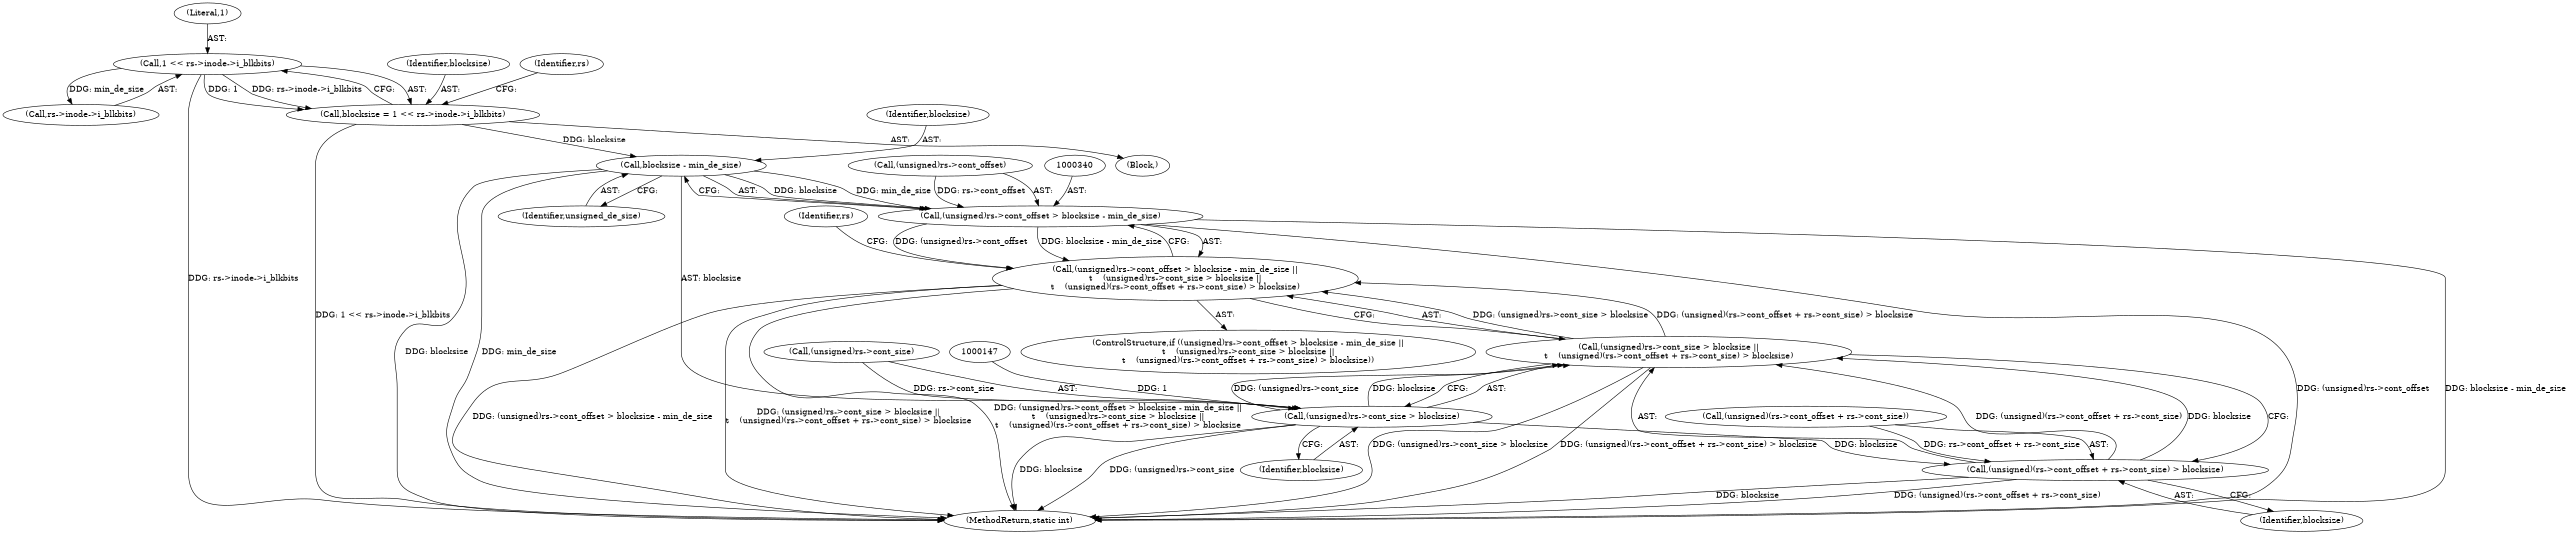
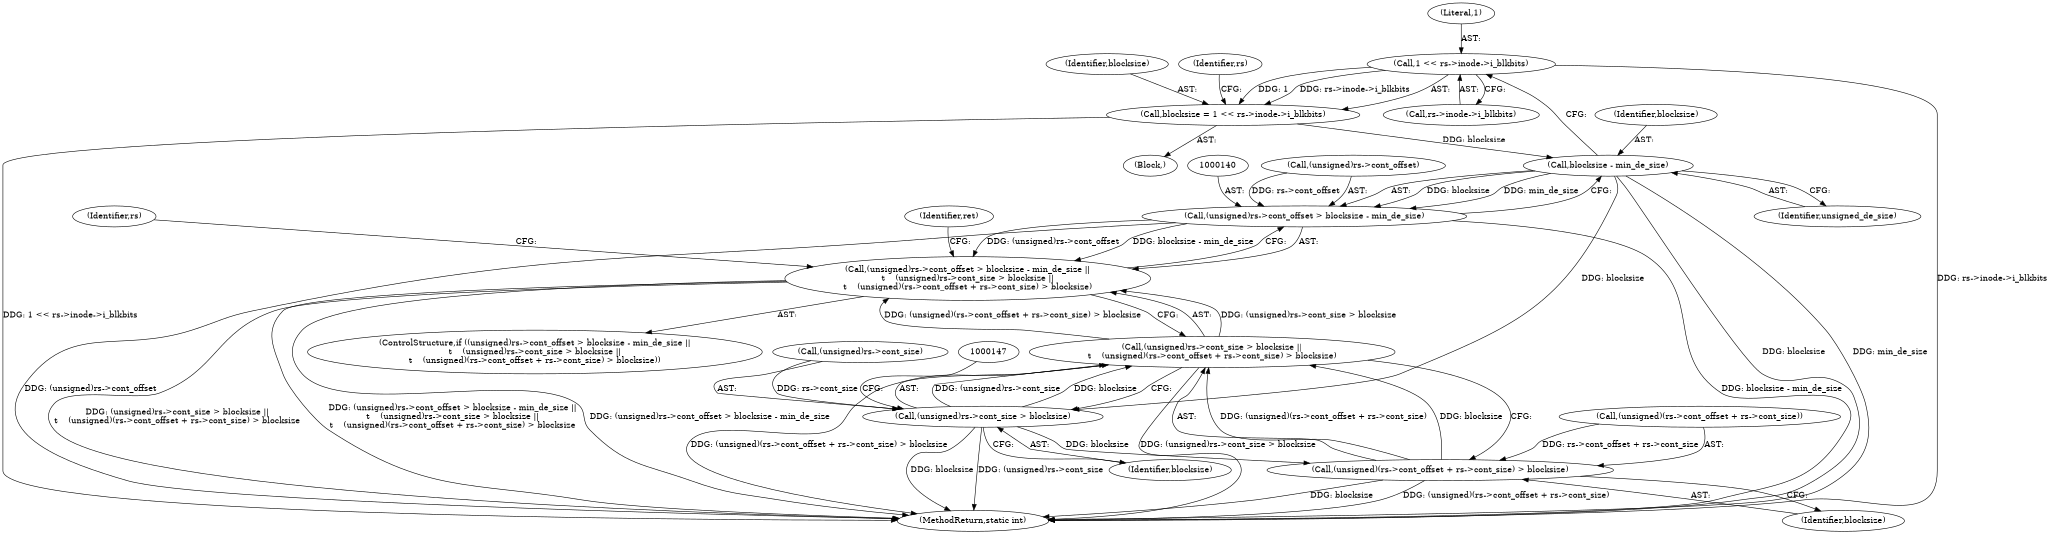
(343, 80) -> (1550, 109)
(107, 90) -> (1497, 90)
(1075, 166) -> (1218, 166)
none -> (949, 216)
(711, 279) -> (1613, 279)
(1153, 389) -> (874, 389)
